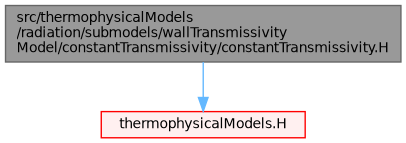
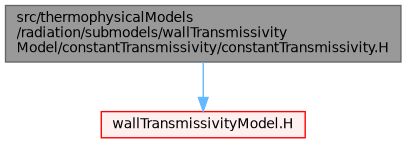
(203, 125) -> (203, 125)
